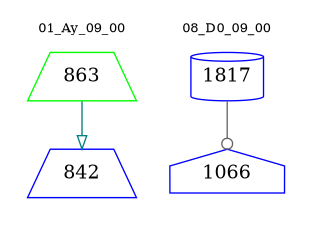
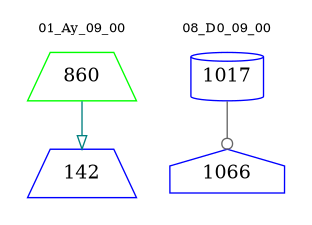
(82, 77) -> (82, 77)
(227, 77) -> (227, 77)
(82, 173) -> (82, 173)
